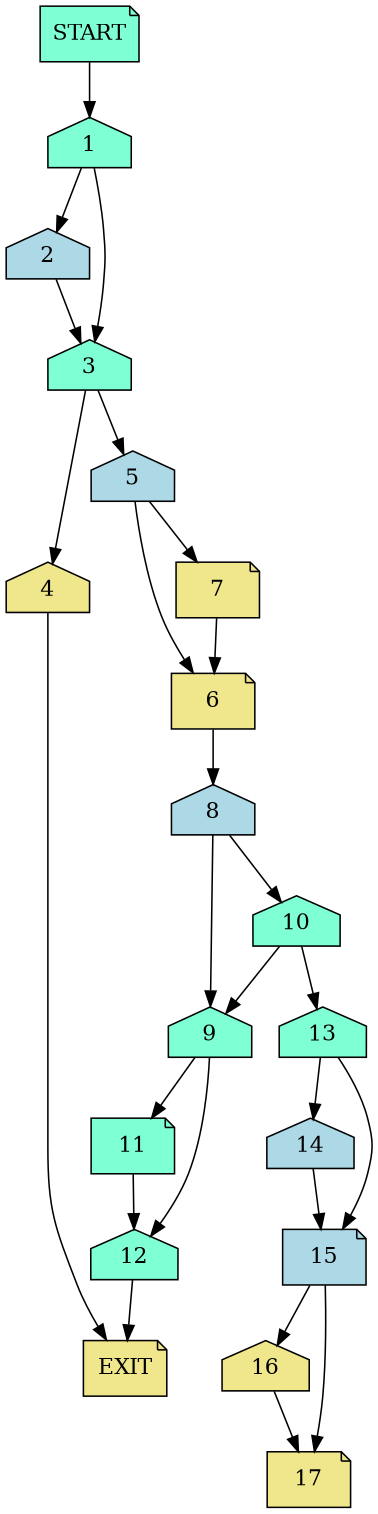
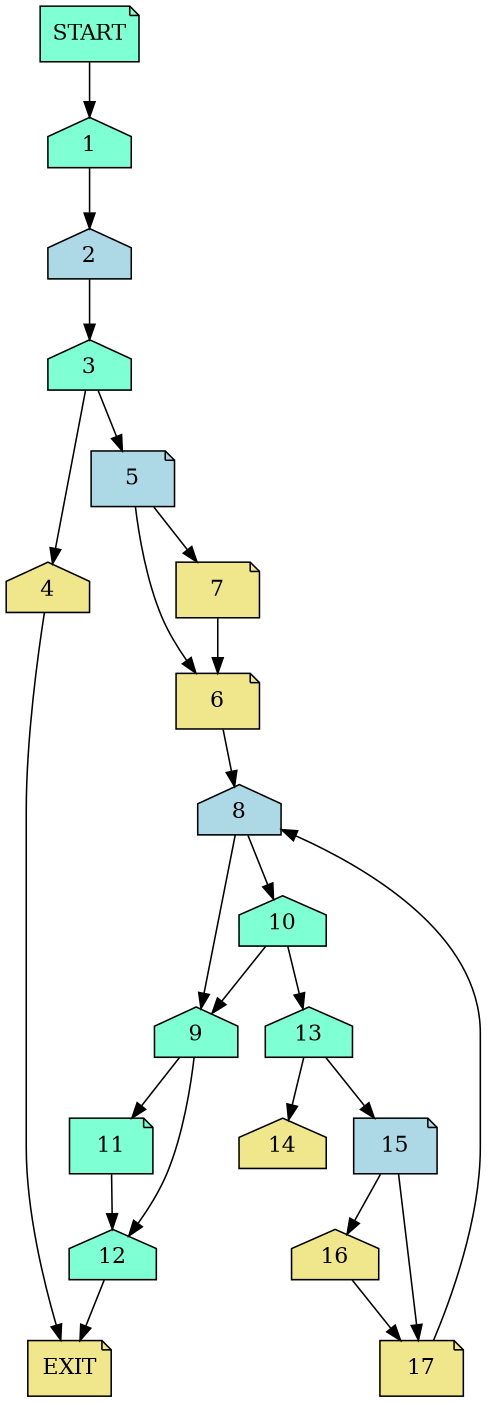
(105, 247) -> none
(133, 479) -> (133, 479)
none -> (480, 1048)
(310, 1146) -> (283, 1146)
(316, 1191) -> none
